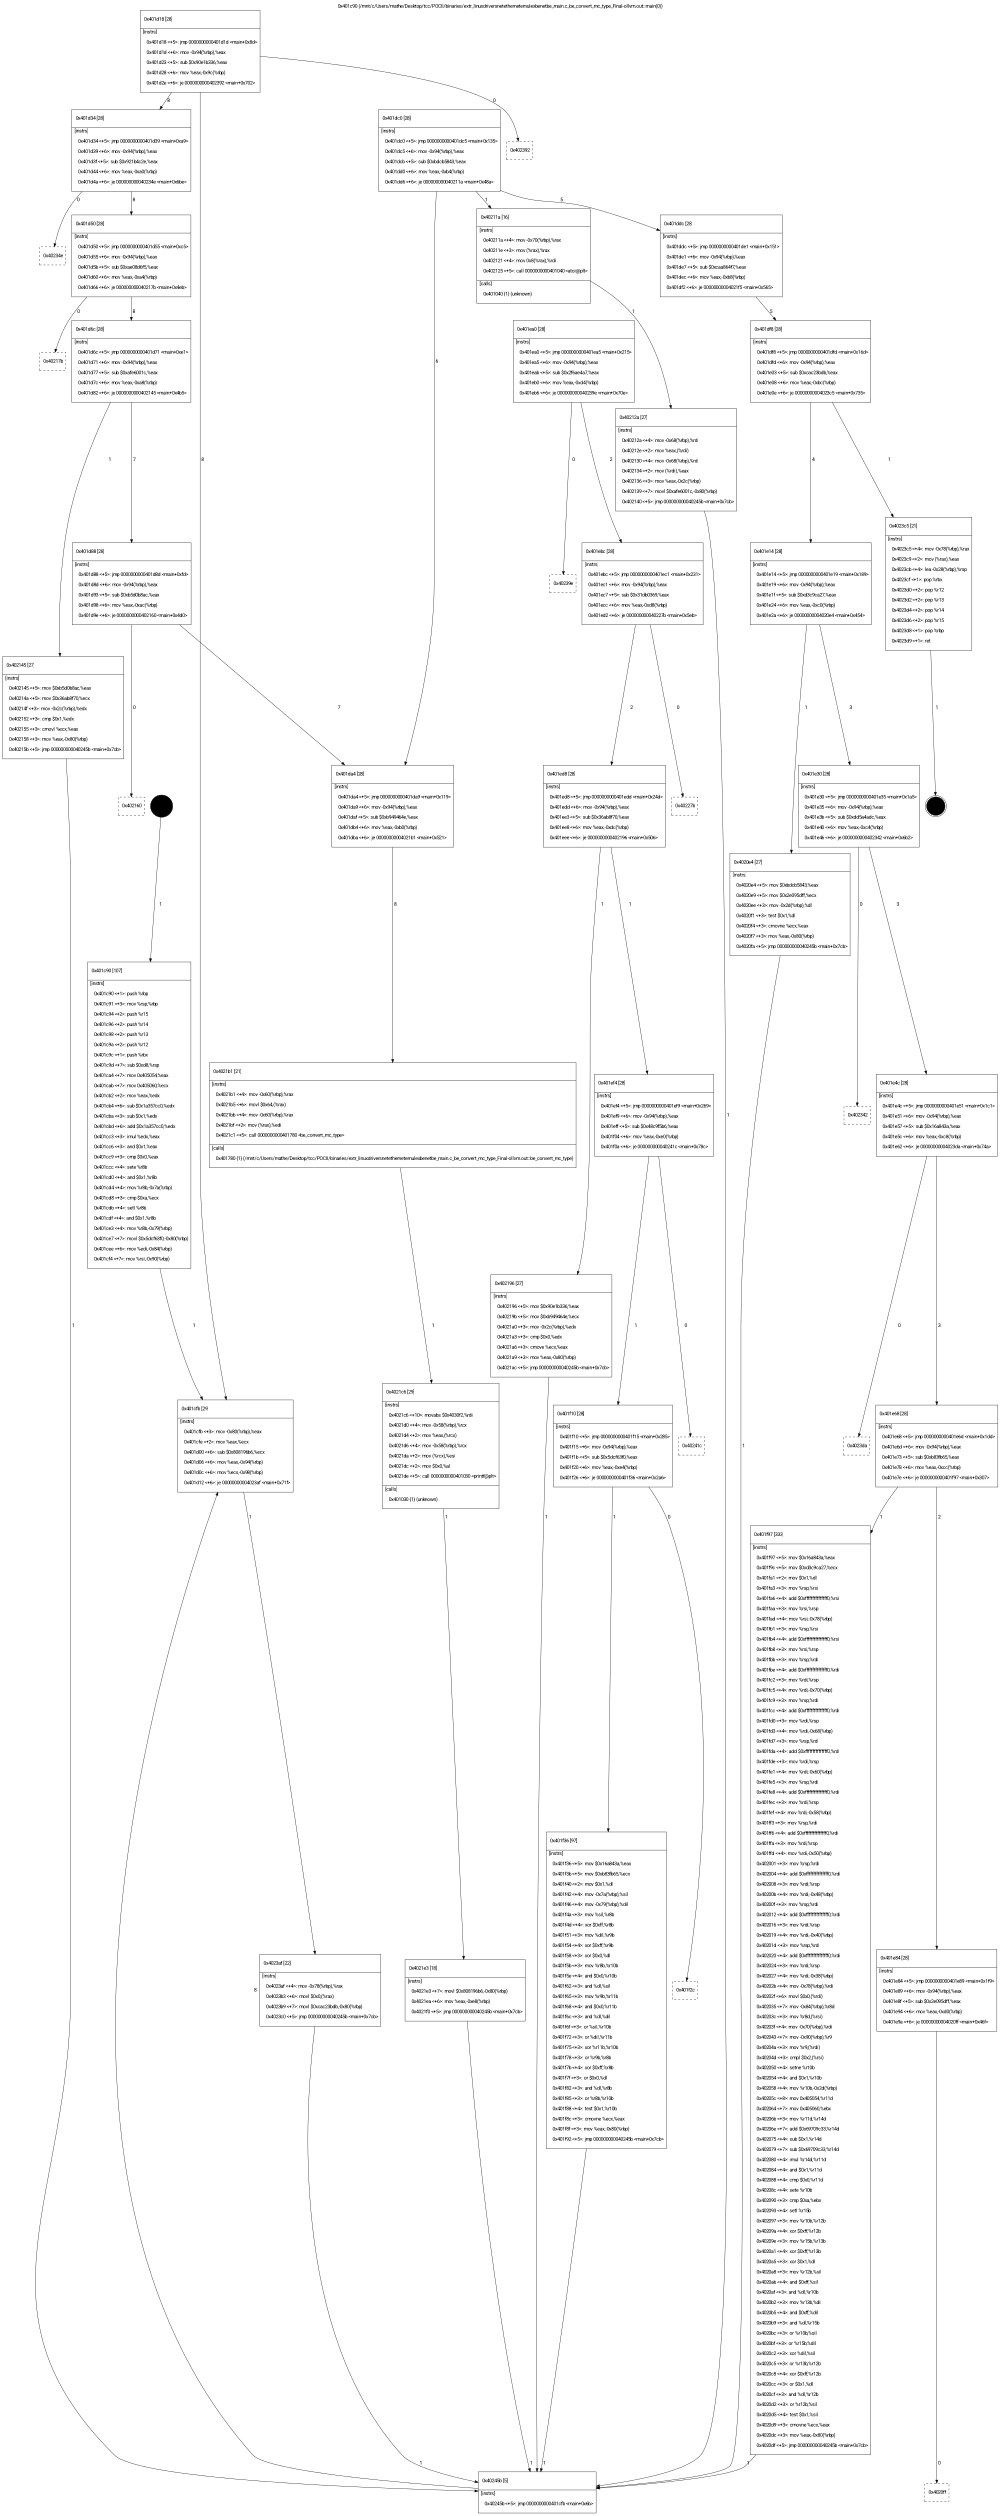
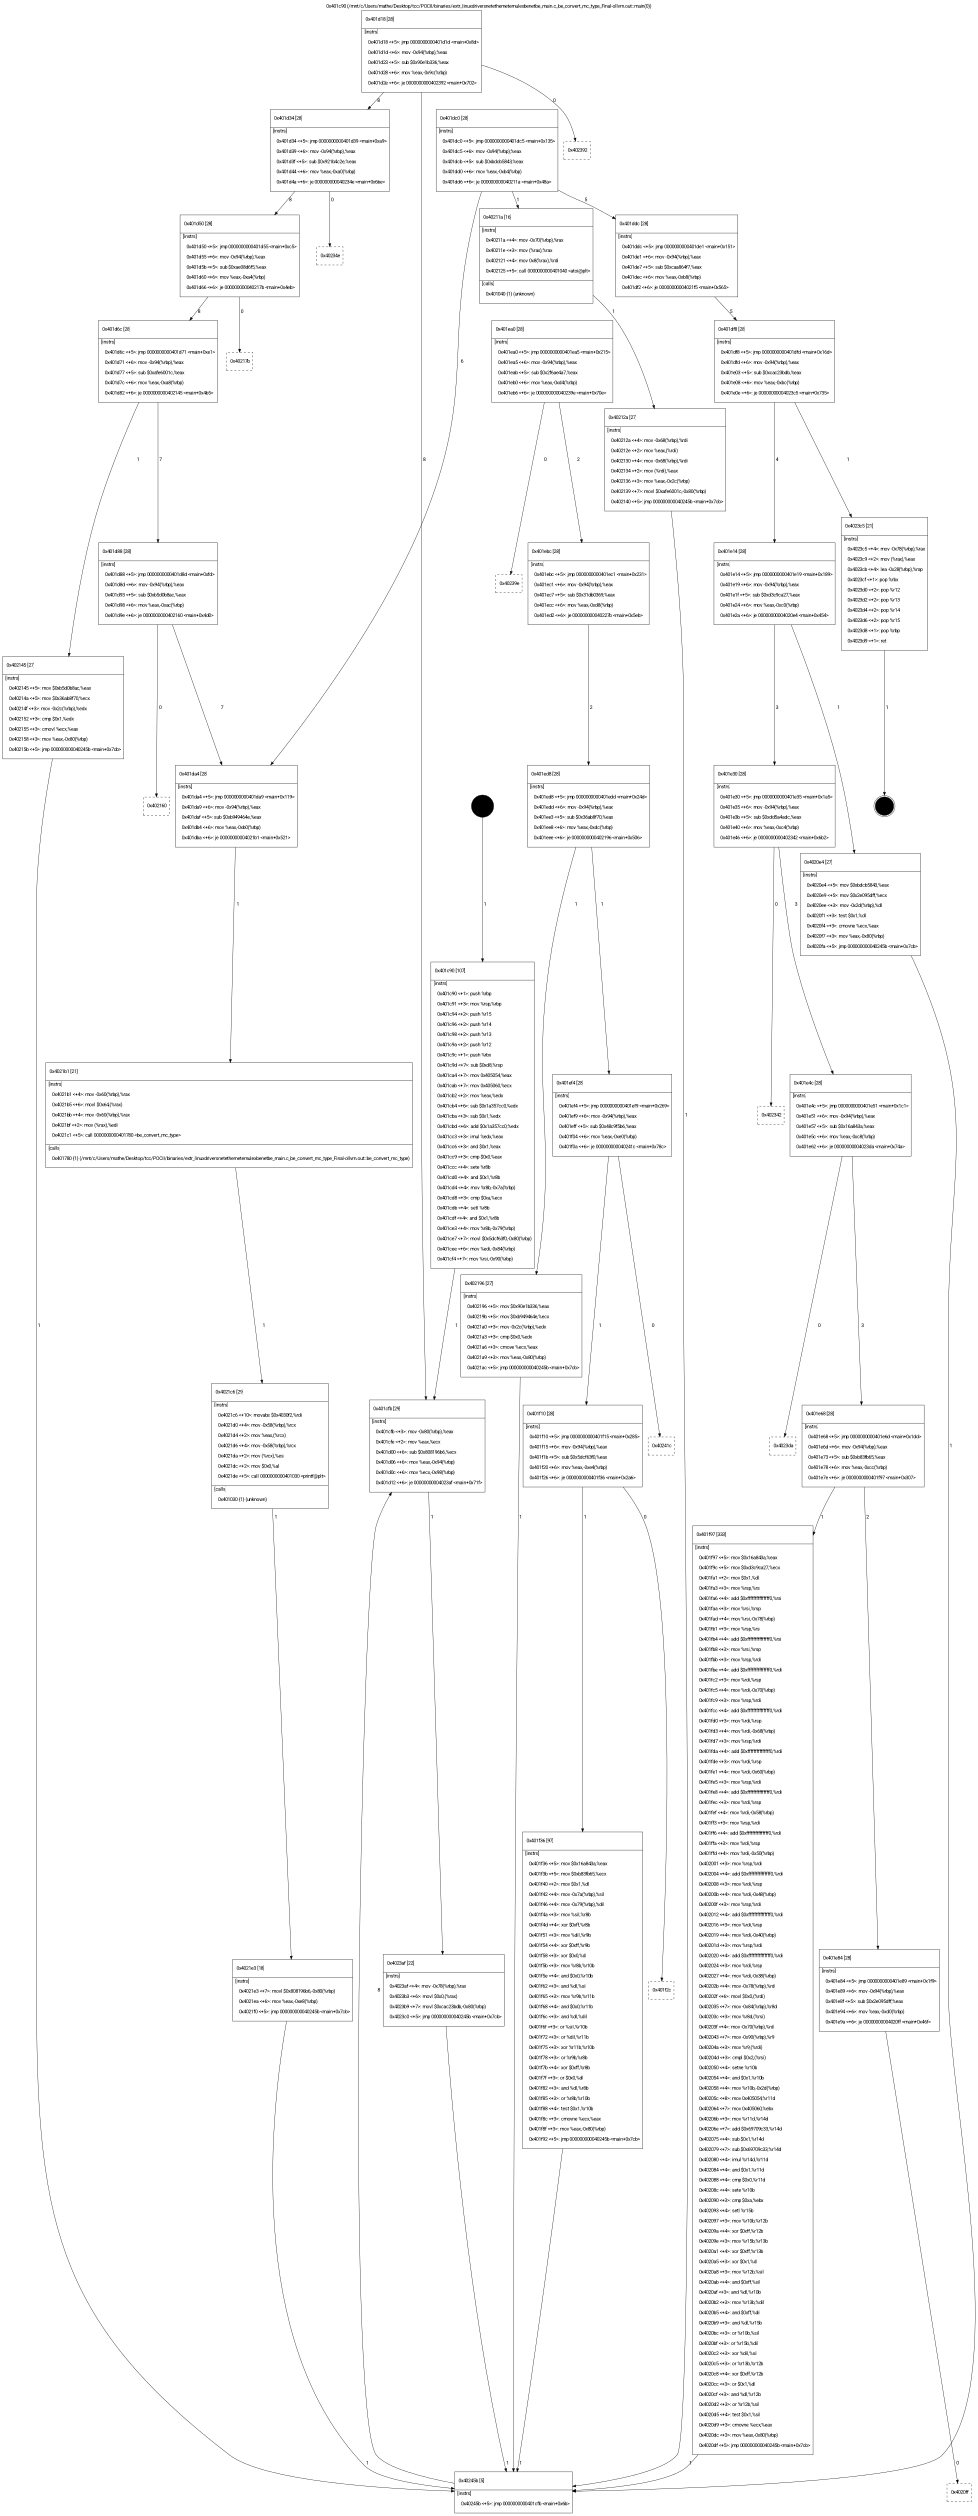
(685, 806) -> none
(395, 905) -> (237, 905)
